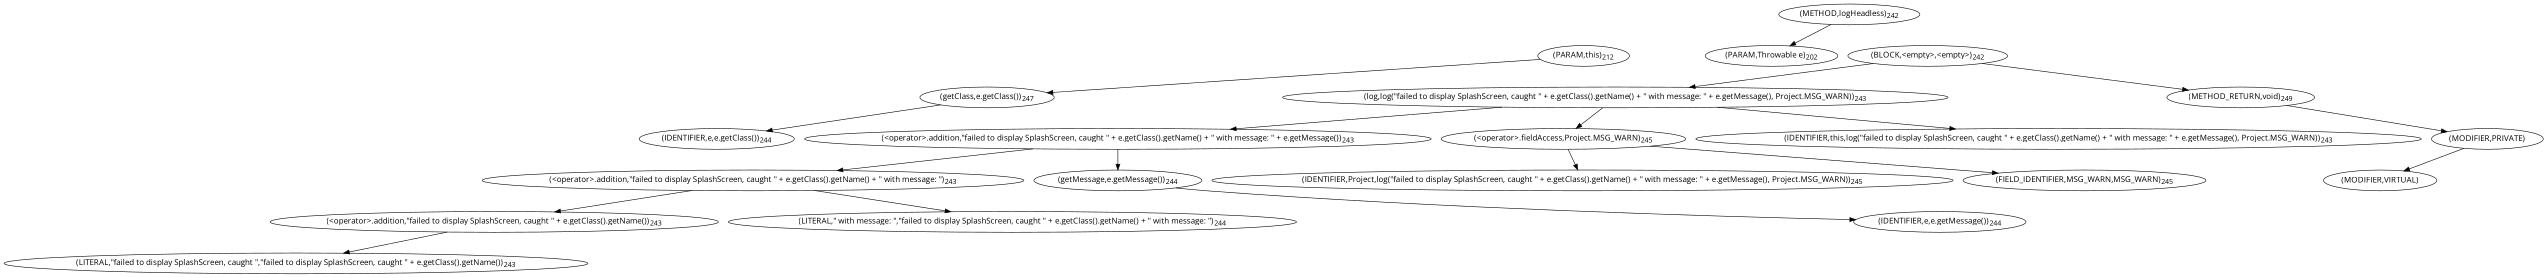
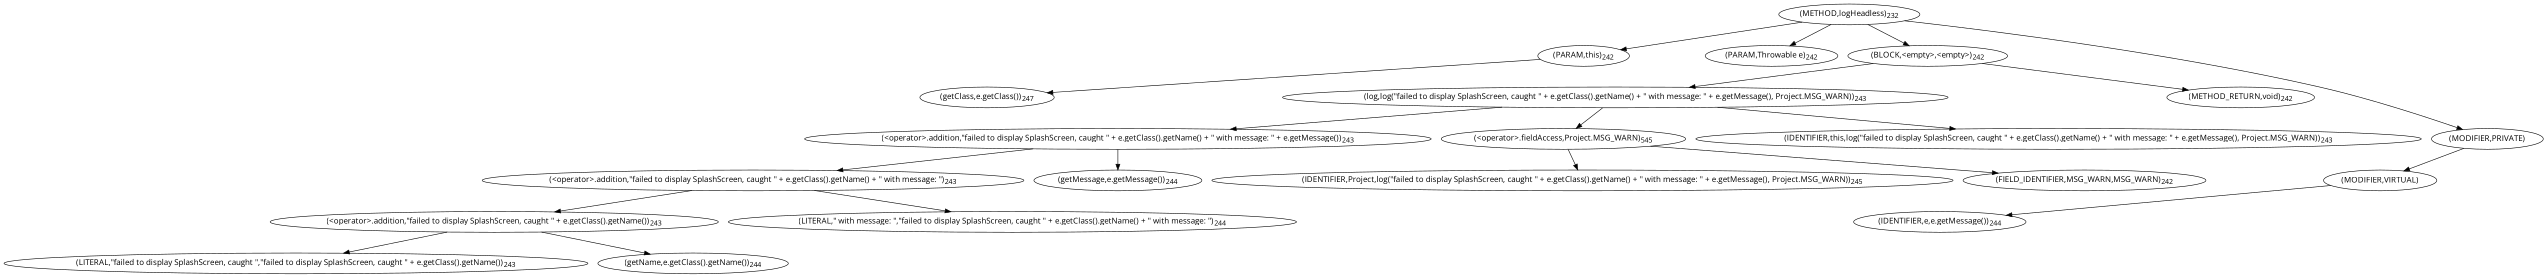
(1893, 14) -> (1893, 14)
none -> (1886, 34)
none -> (1714, 36)
(1608, 55) -> (1608, 55)
(1812, 55) -> (1812, 55)
(2287, 97) -> (2287, 97)
(2364, 118) -> (2184, 60)
(1647, 138) -> (1647, 138)
(717, 139) -> none
(2167, 180) -> (2167, 180)
(1513, 208) -> (2171, 200)
none -> (693, 263)
